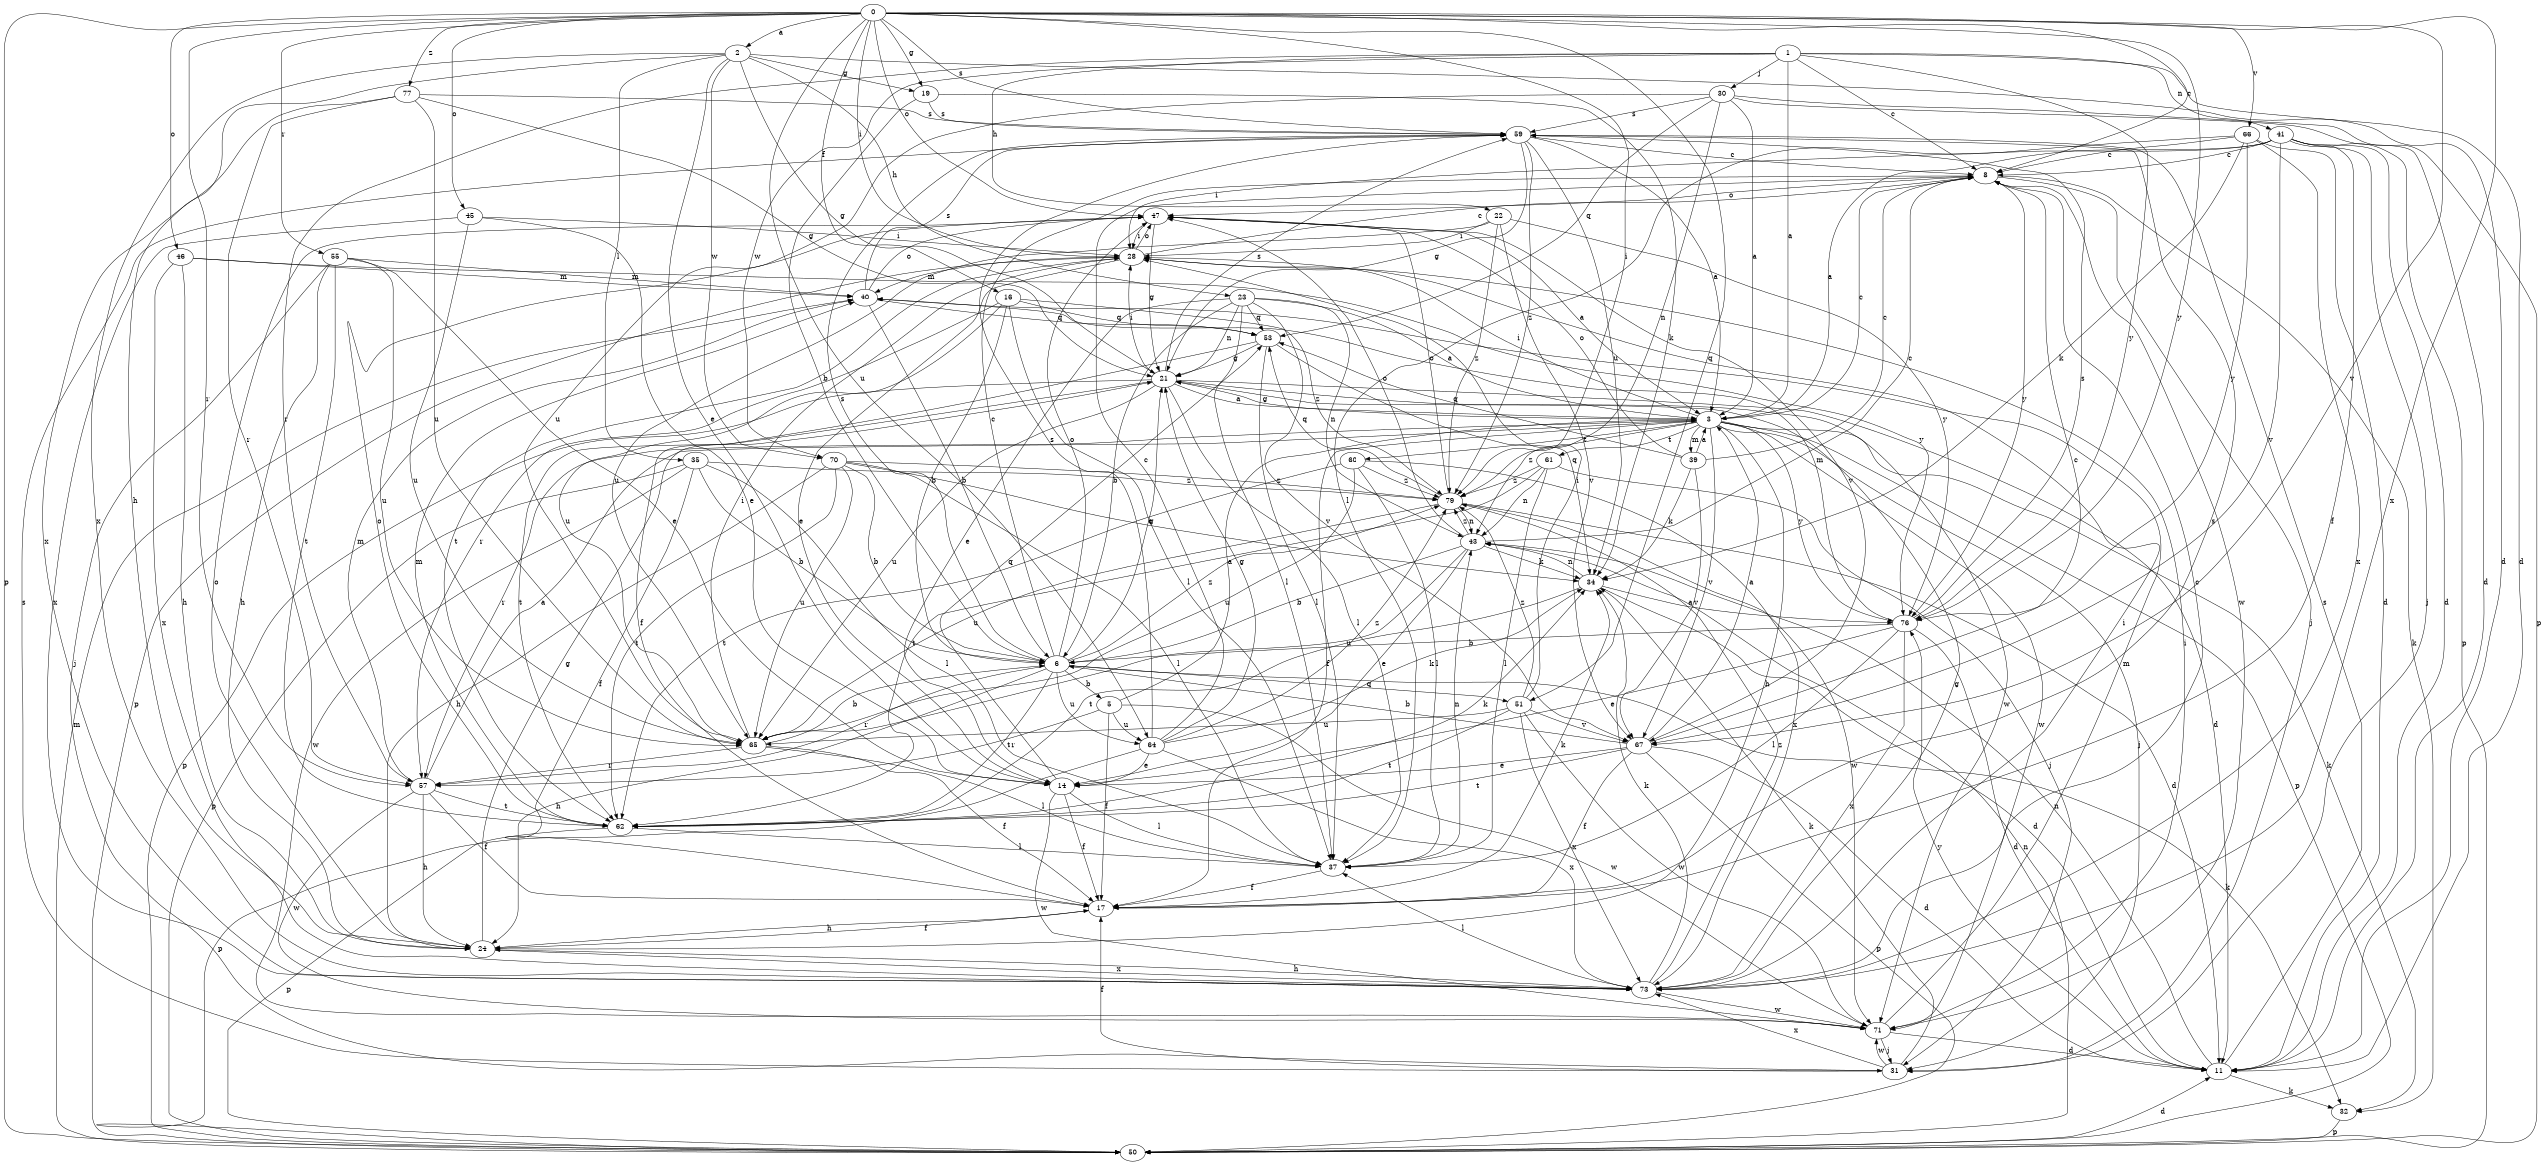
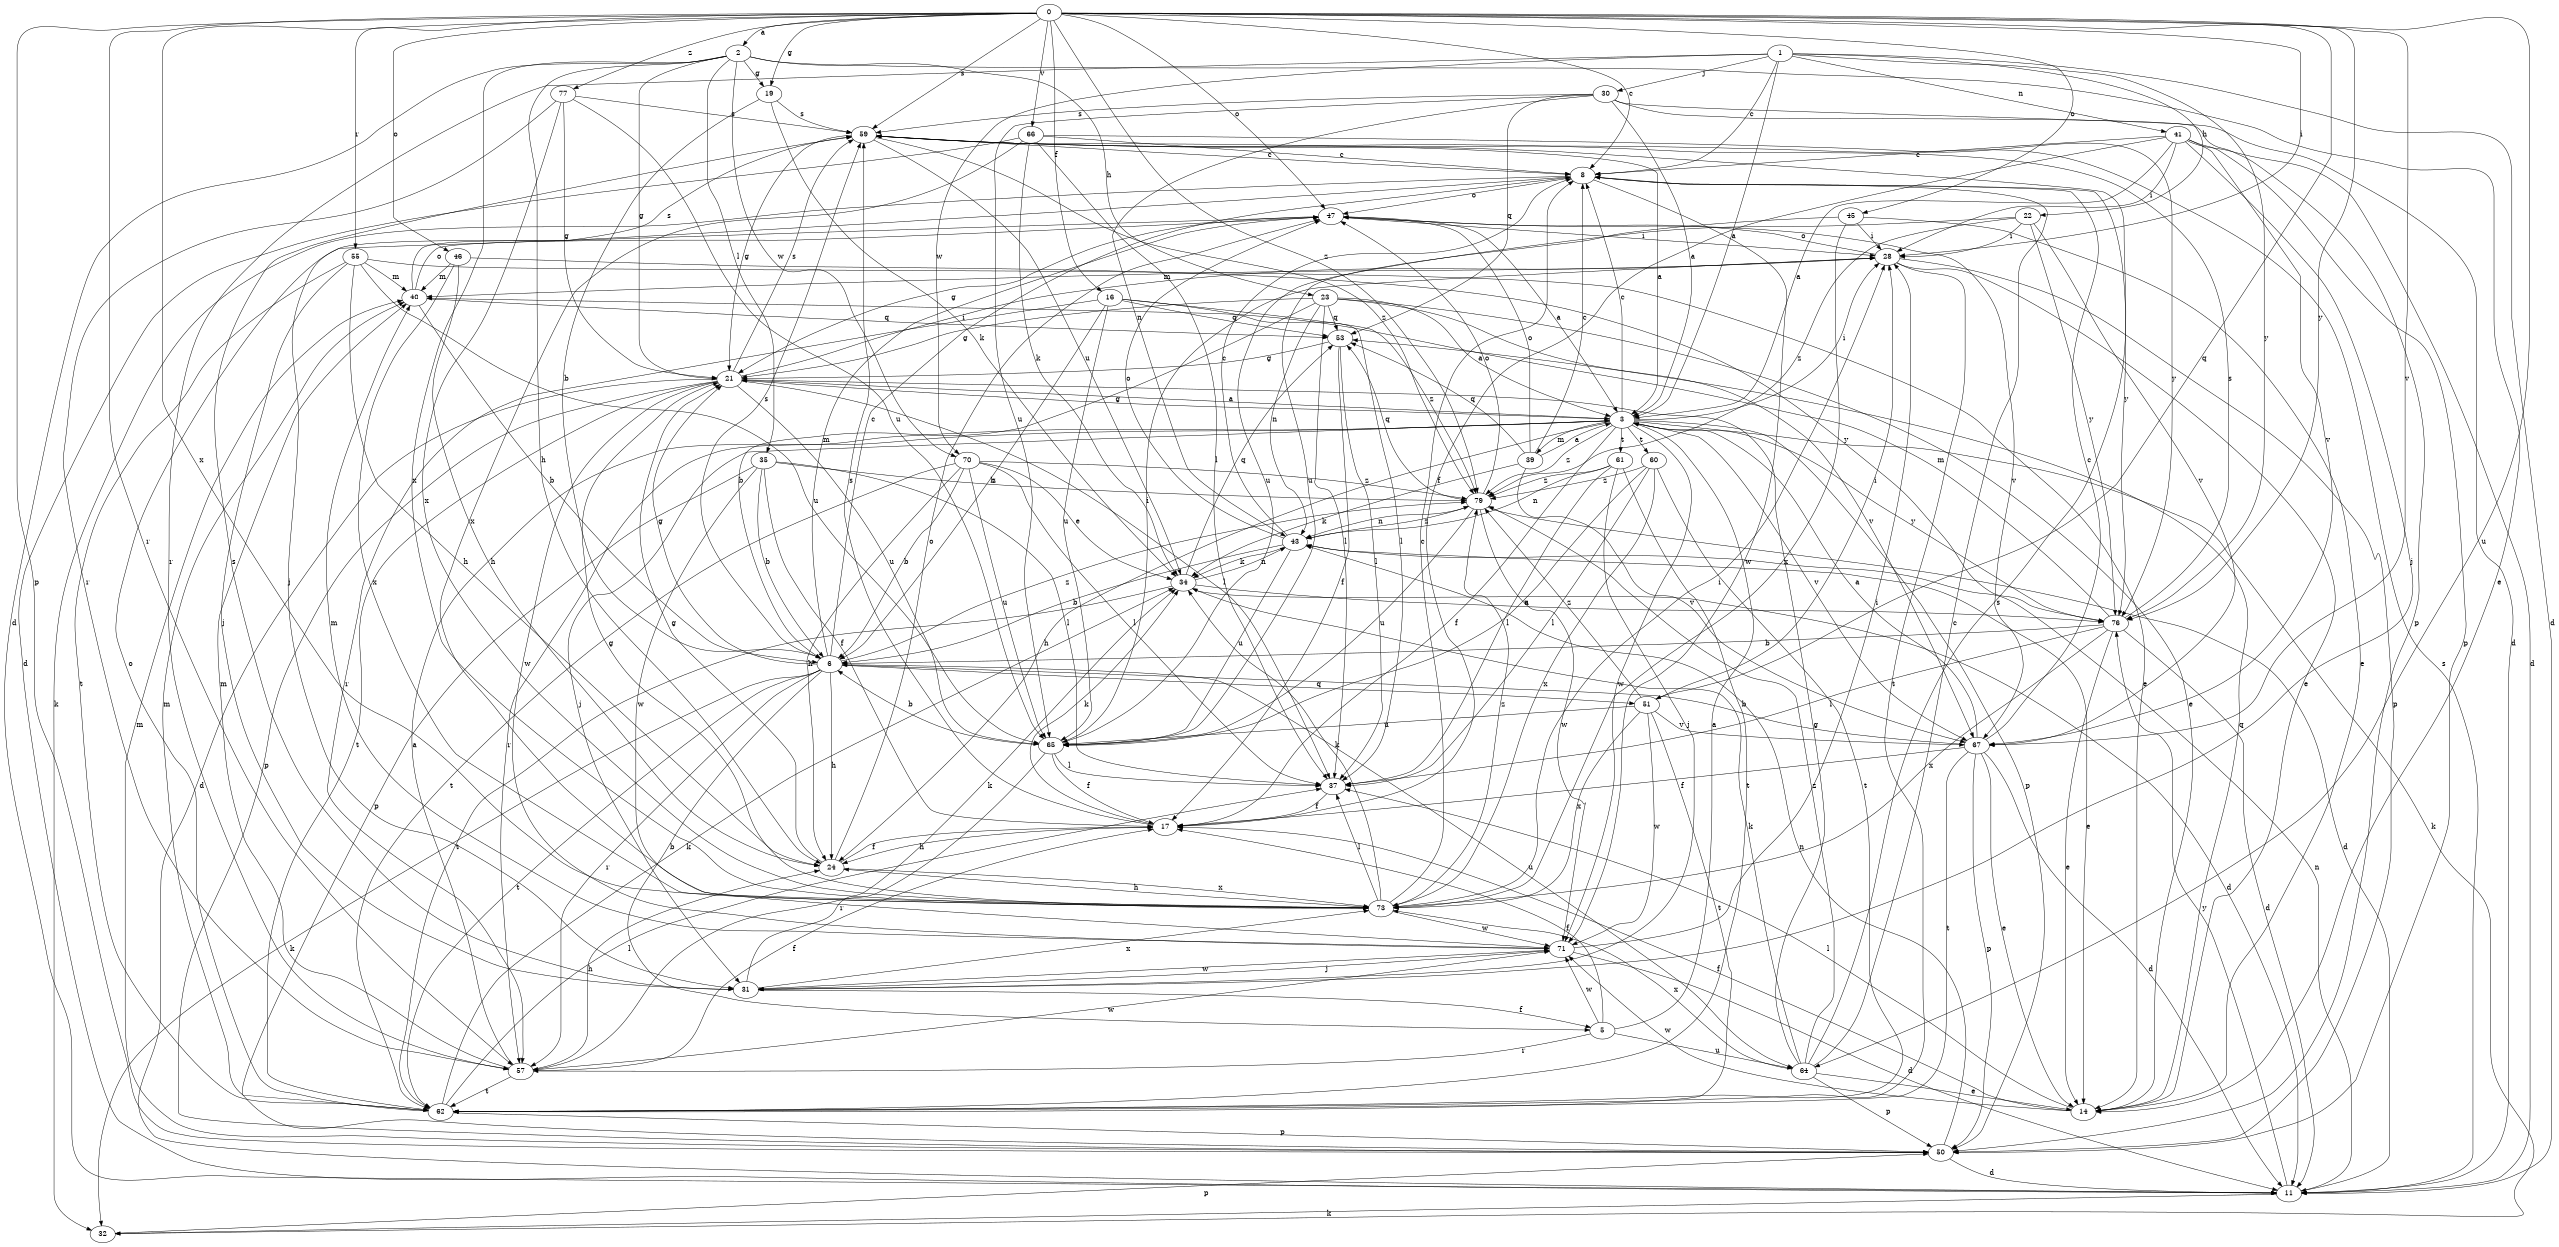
(1452, 210) -> none
(1626, 257) -> (1326, 257)
(1229, 338) -> (965, 338)
(1072, 440) -> (826, 440)
(1493, 441) -> (1242, 451)
(1460, 755) -> none
(1435, 1066) -> (1173, 995)
